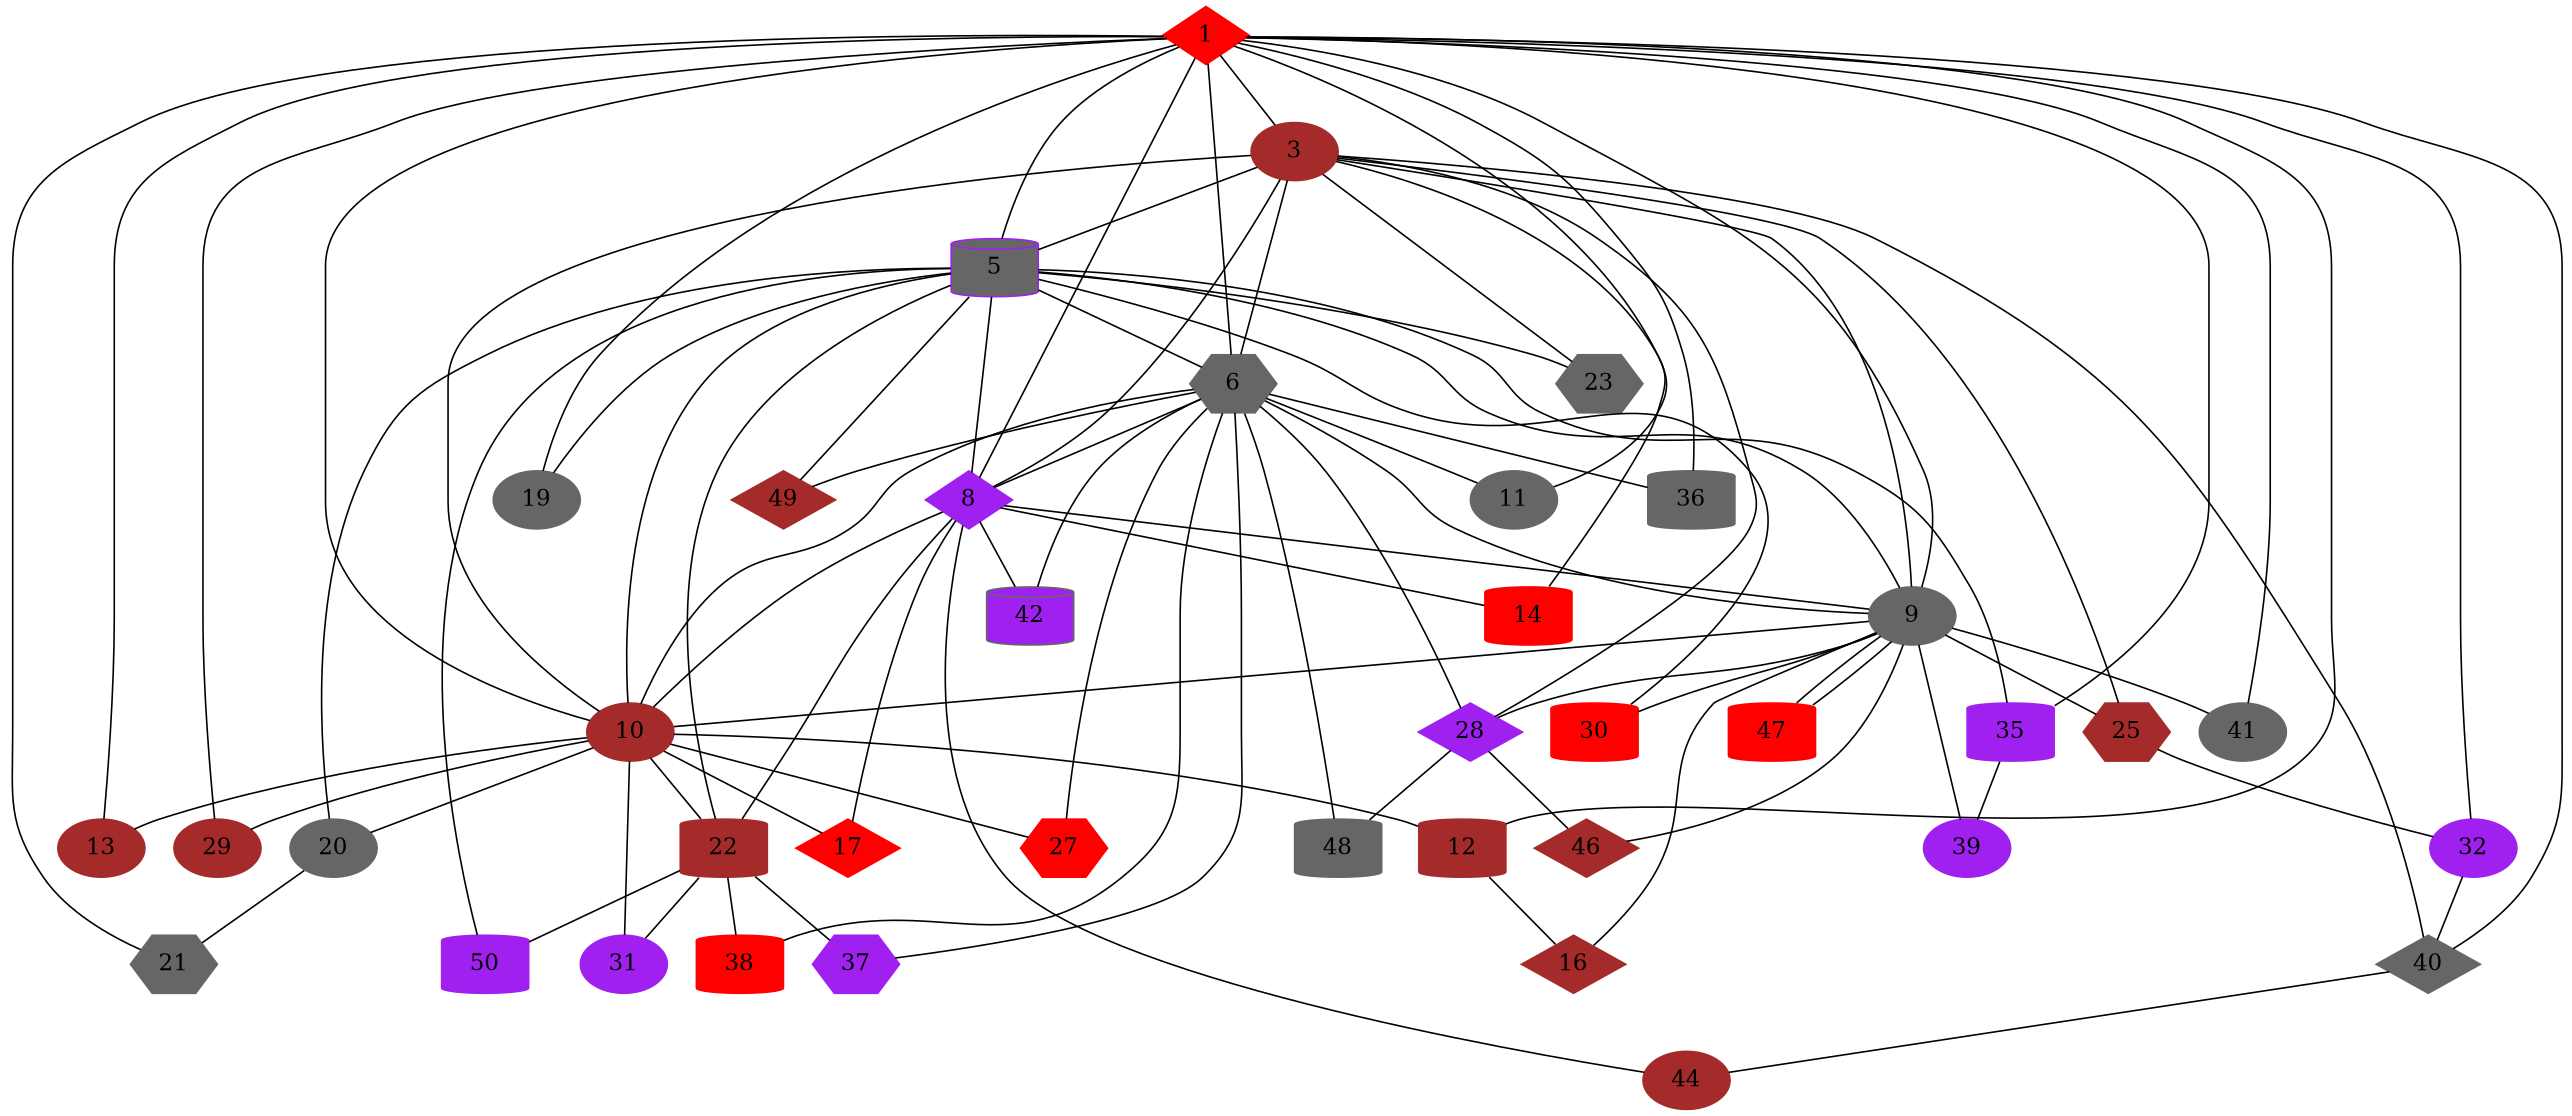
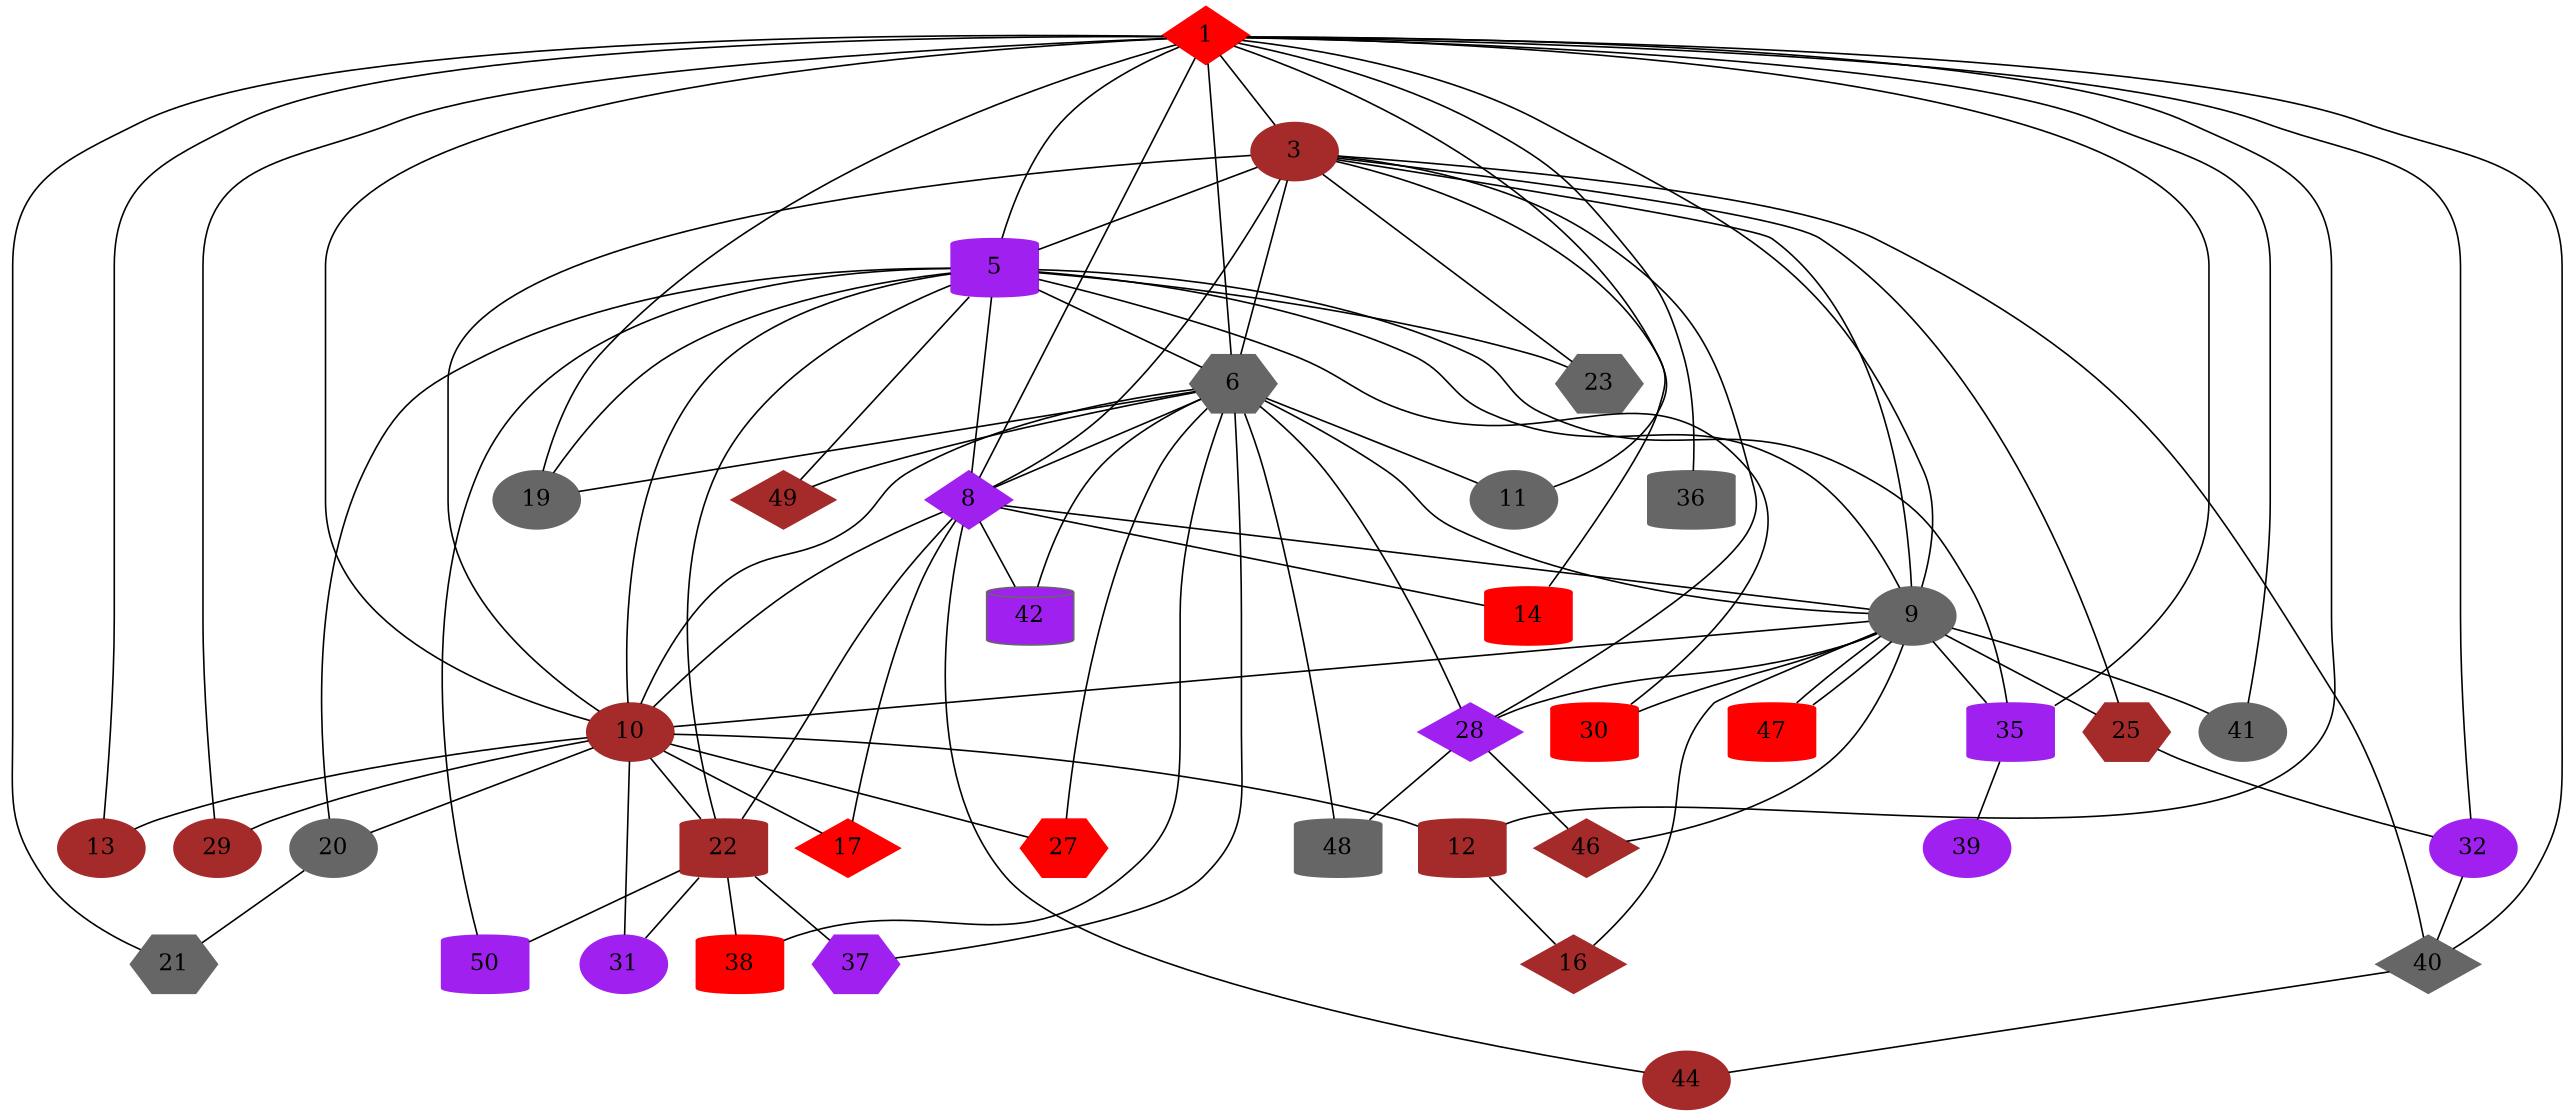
(995, 268) -> (995, 268)
(1458, 441) -> (887, 442)
(1940, 732) -> (1960, 672)
